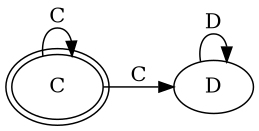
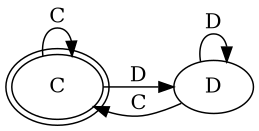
(139, 76) -> (139, 76)
none -> (145, 115)
